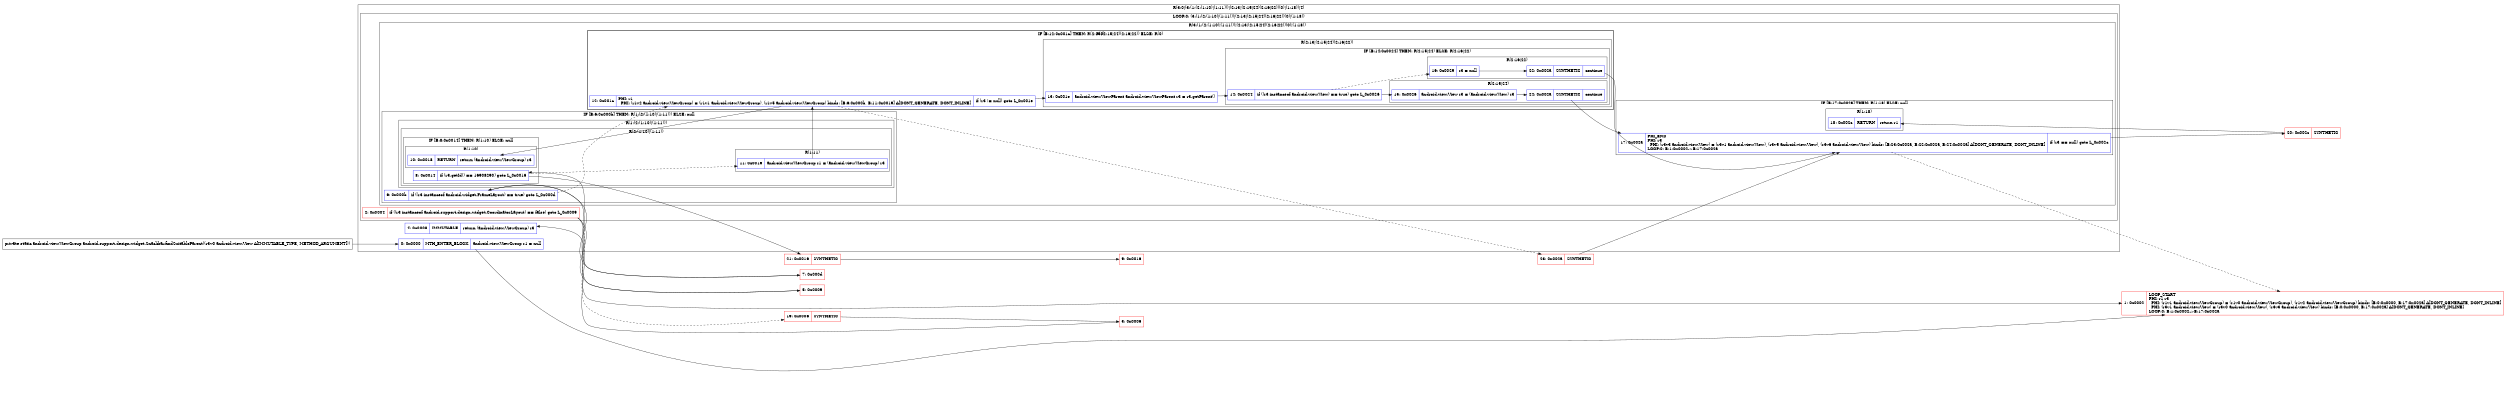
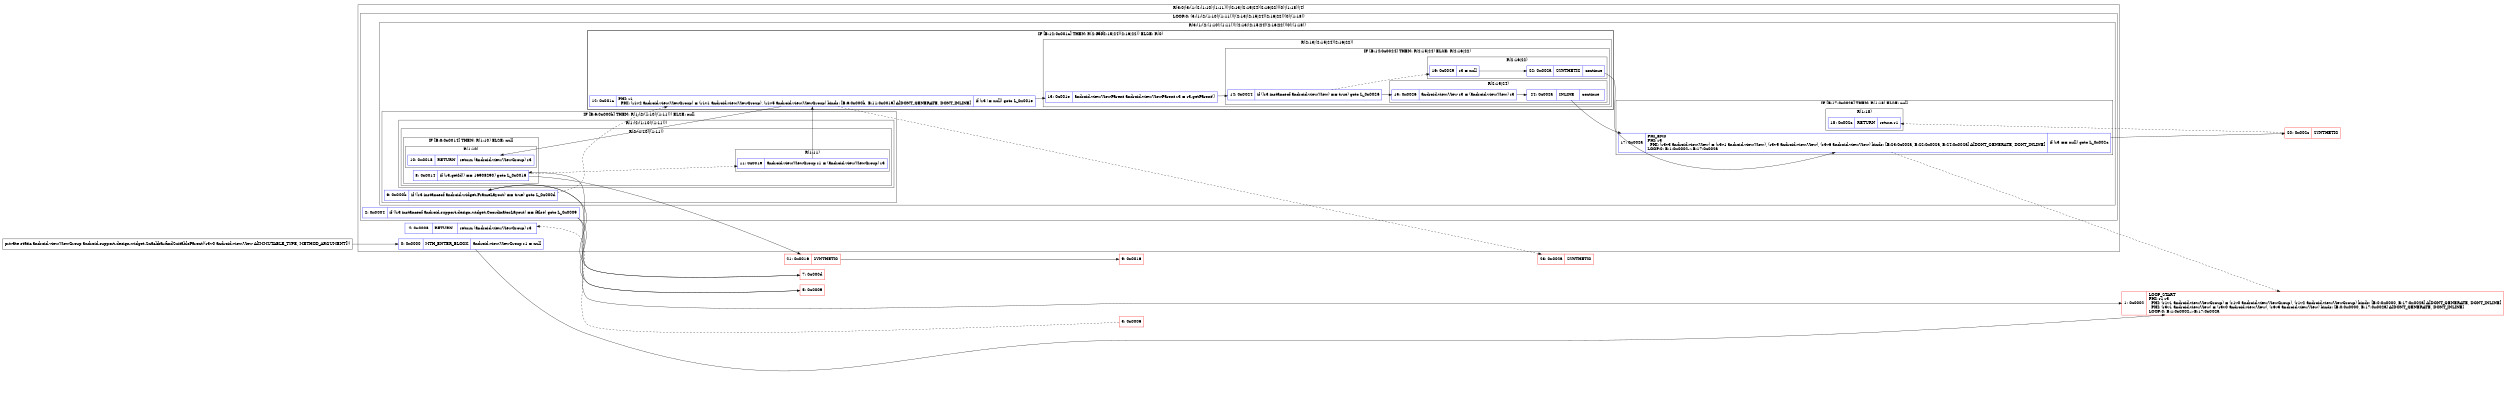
(1568, 95) -> (1567, 95)
(2094, 128) -> (2094, 128)
(1714, 201) -> none
(471, 213) -> (471, 213)
(445, 228) -> (444, 228)
(812, 316) -> none
(787, 332) -> (787, 332)
